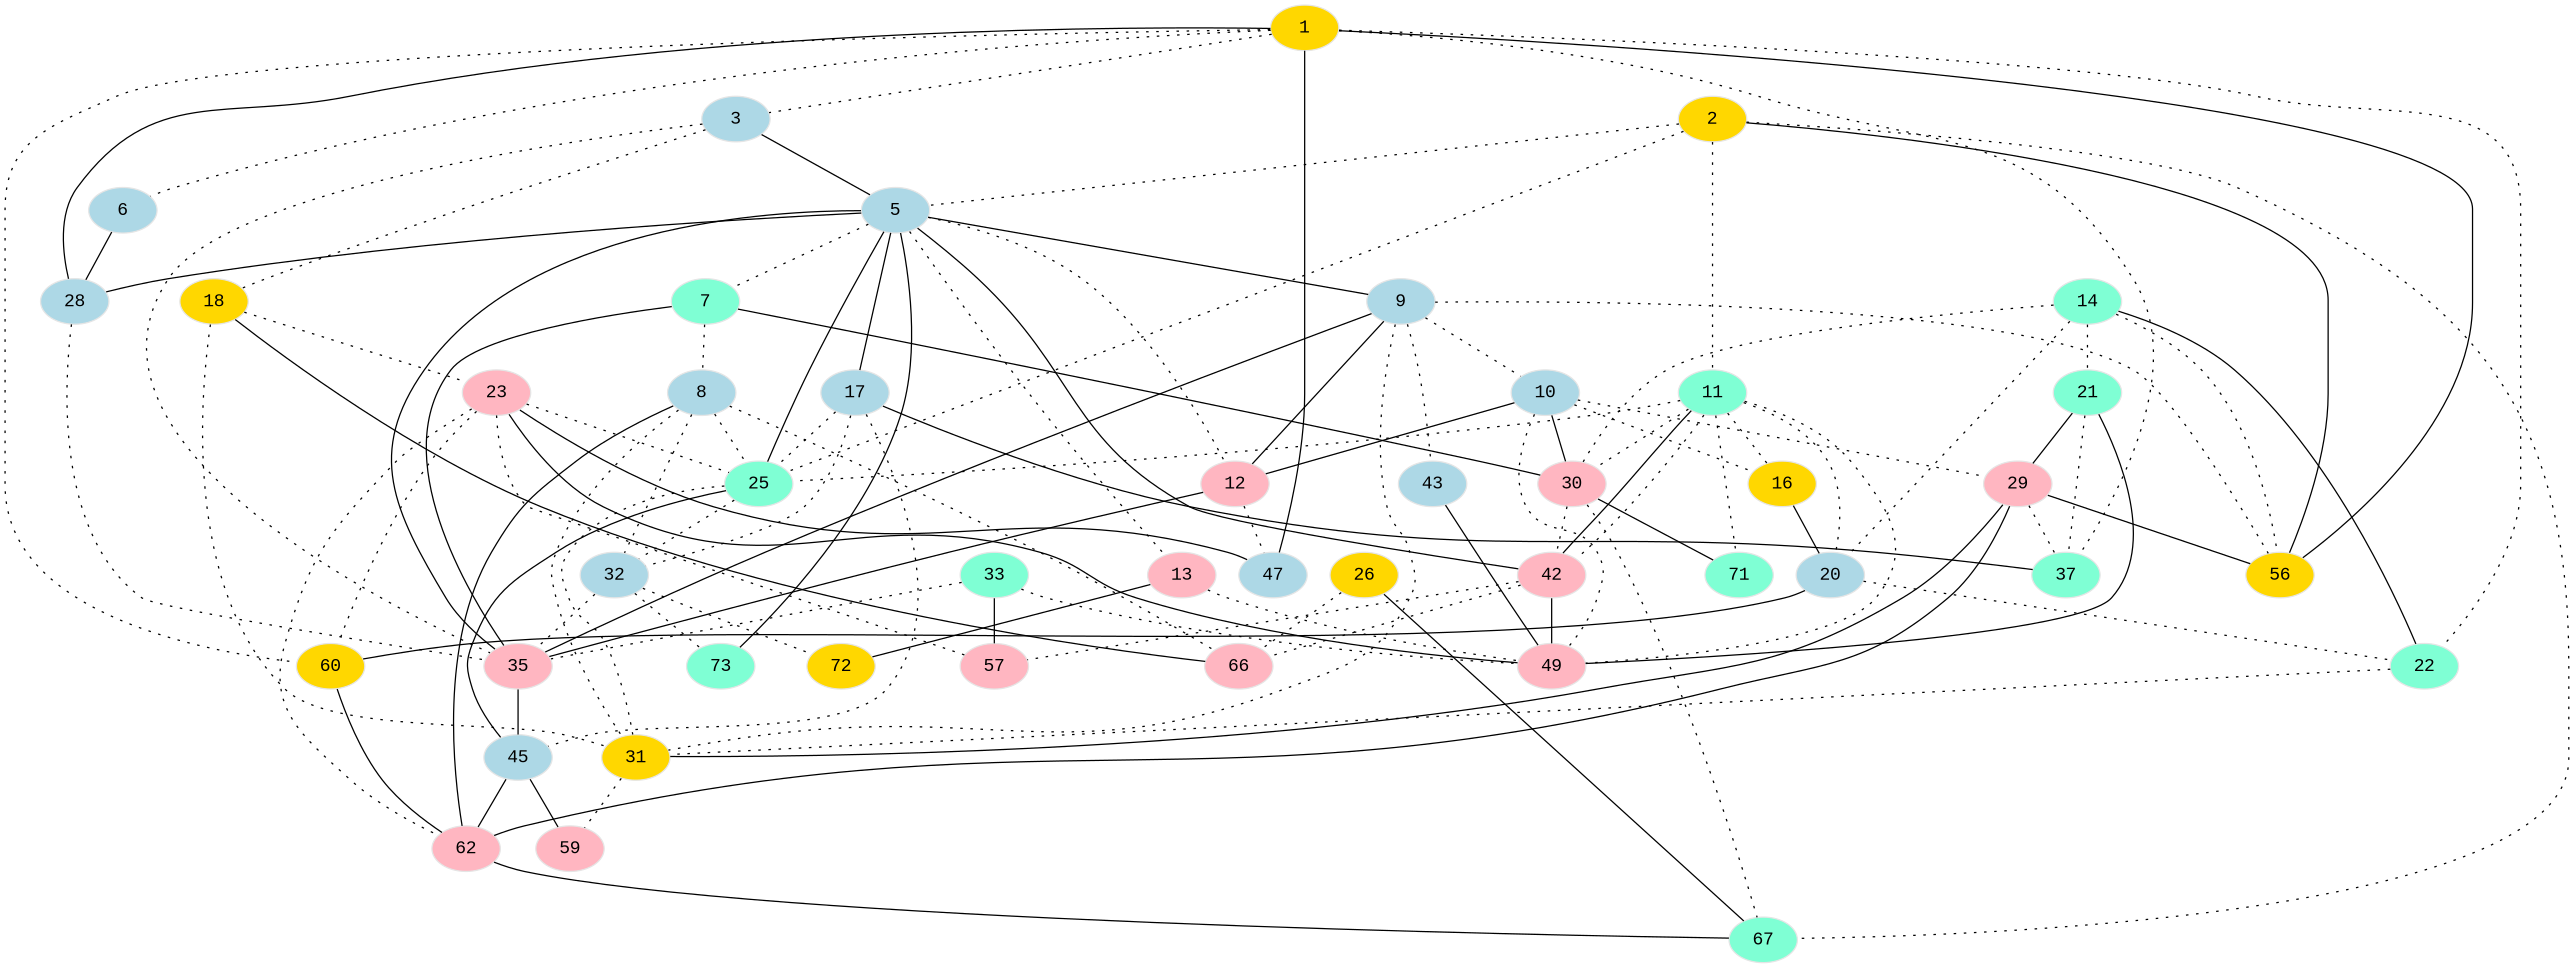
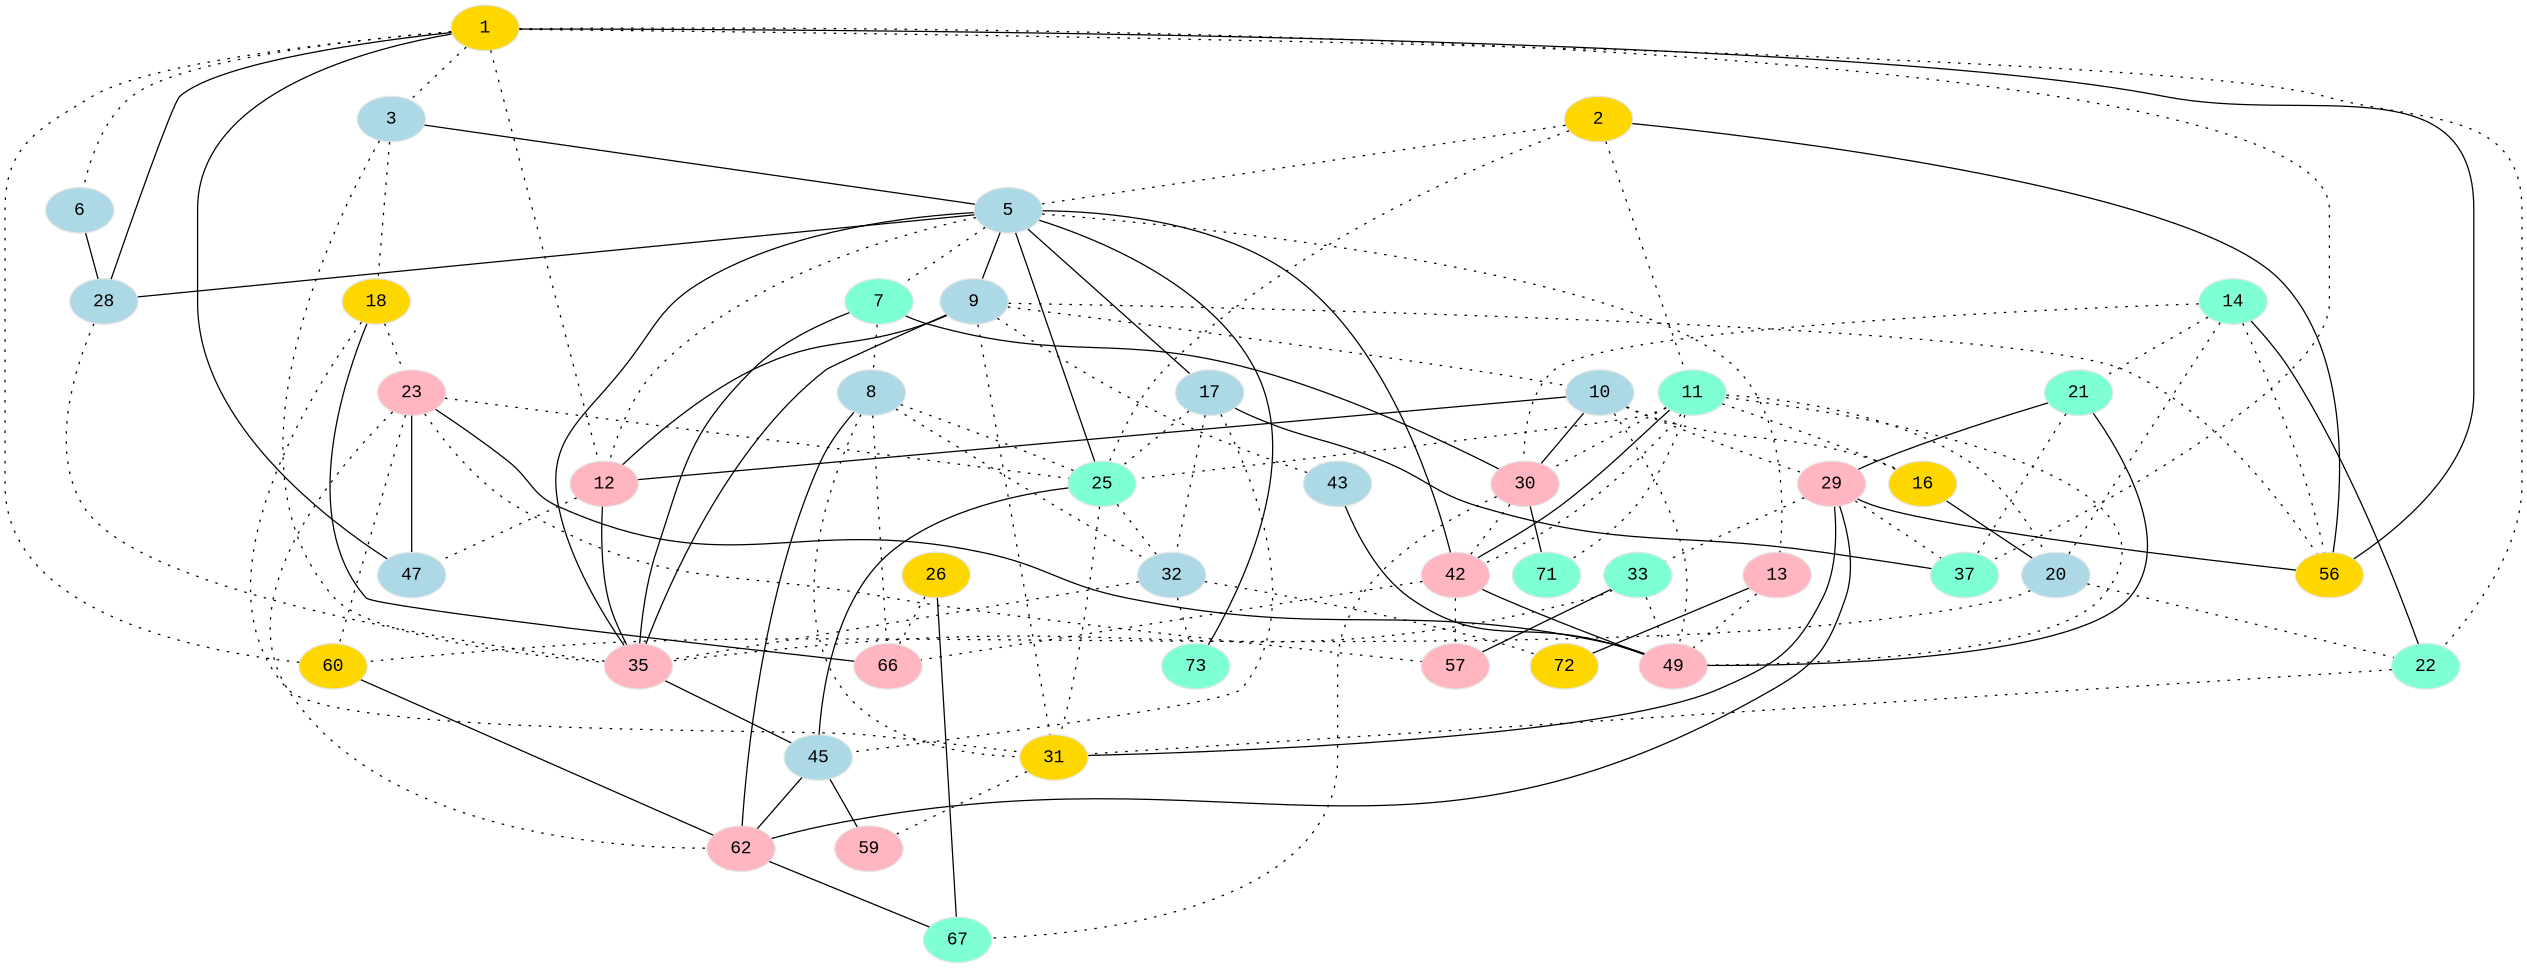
none -> (542, 245)
none -> (1735, 529)
(2562, 562) -> none
(1085, 636) -> (1409, 641)
